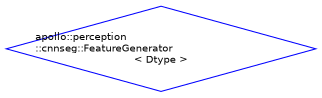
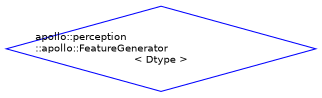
(161, 49) -> (161, 49)
